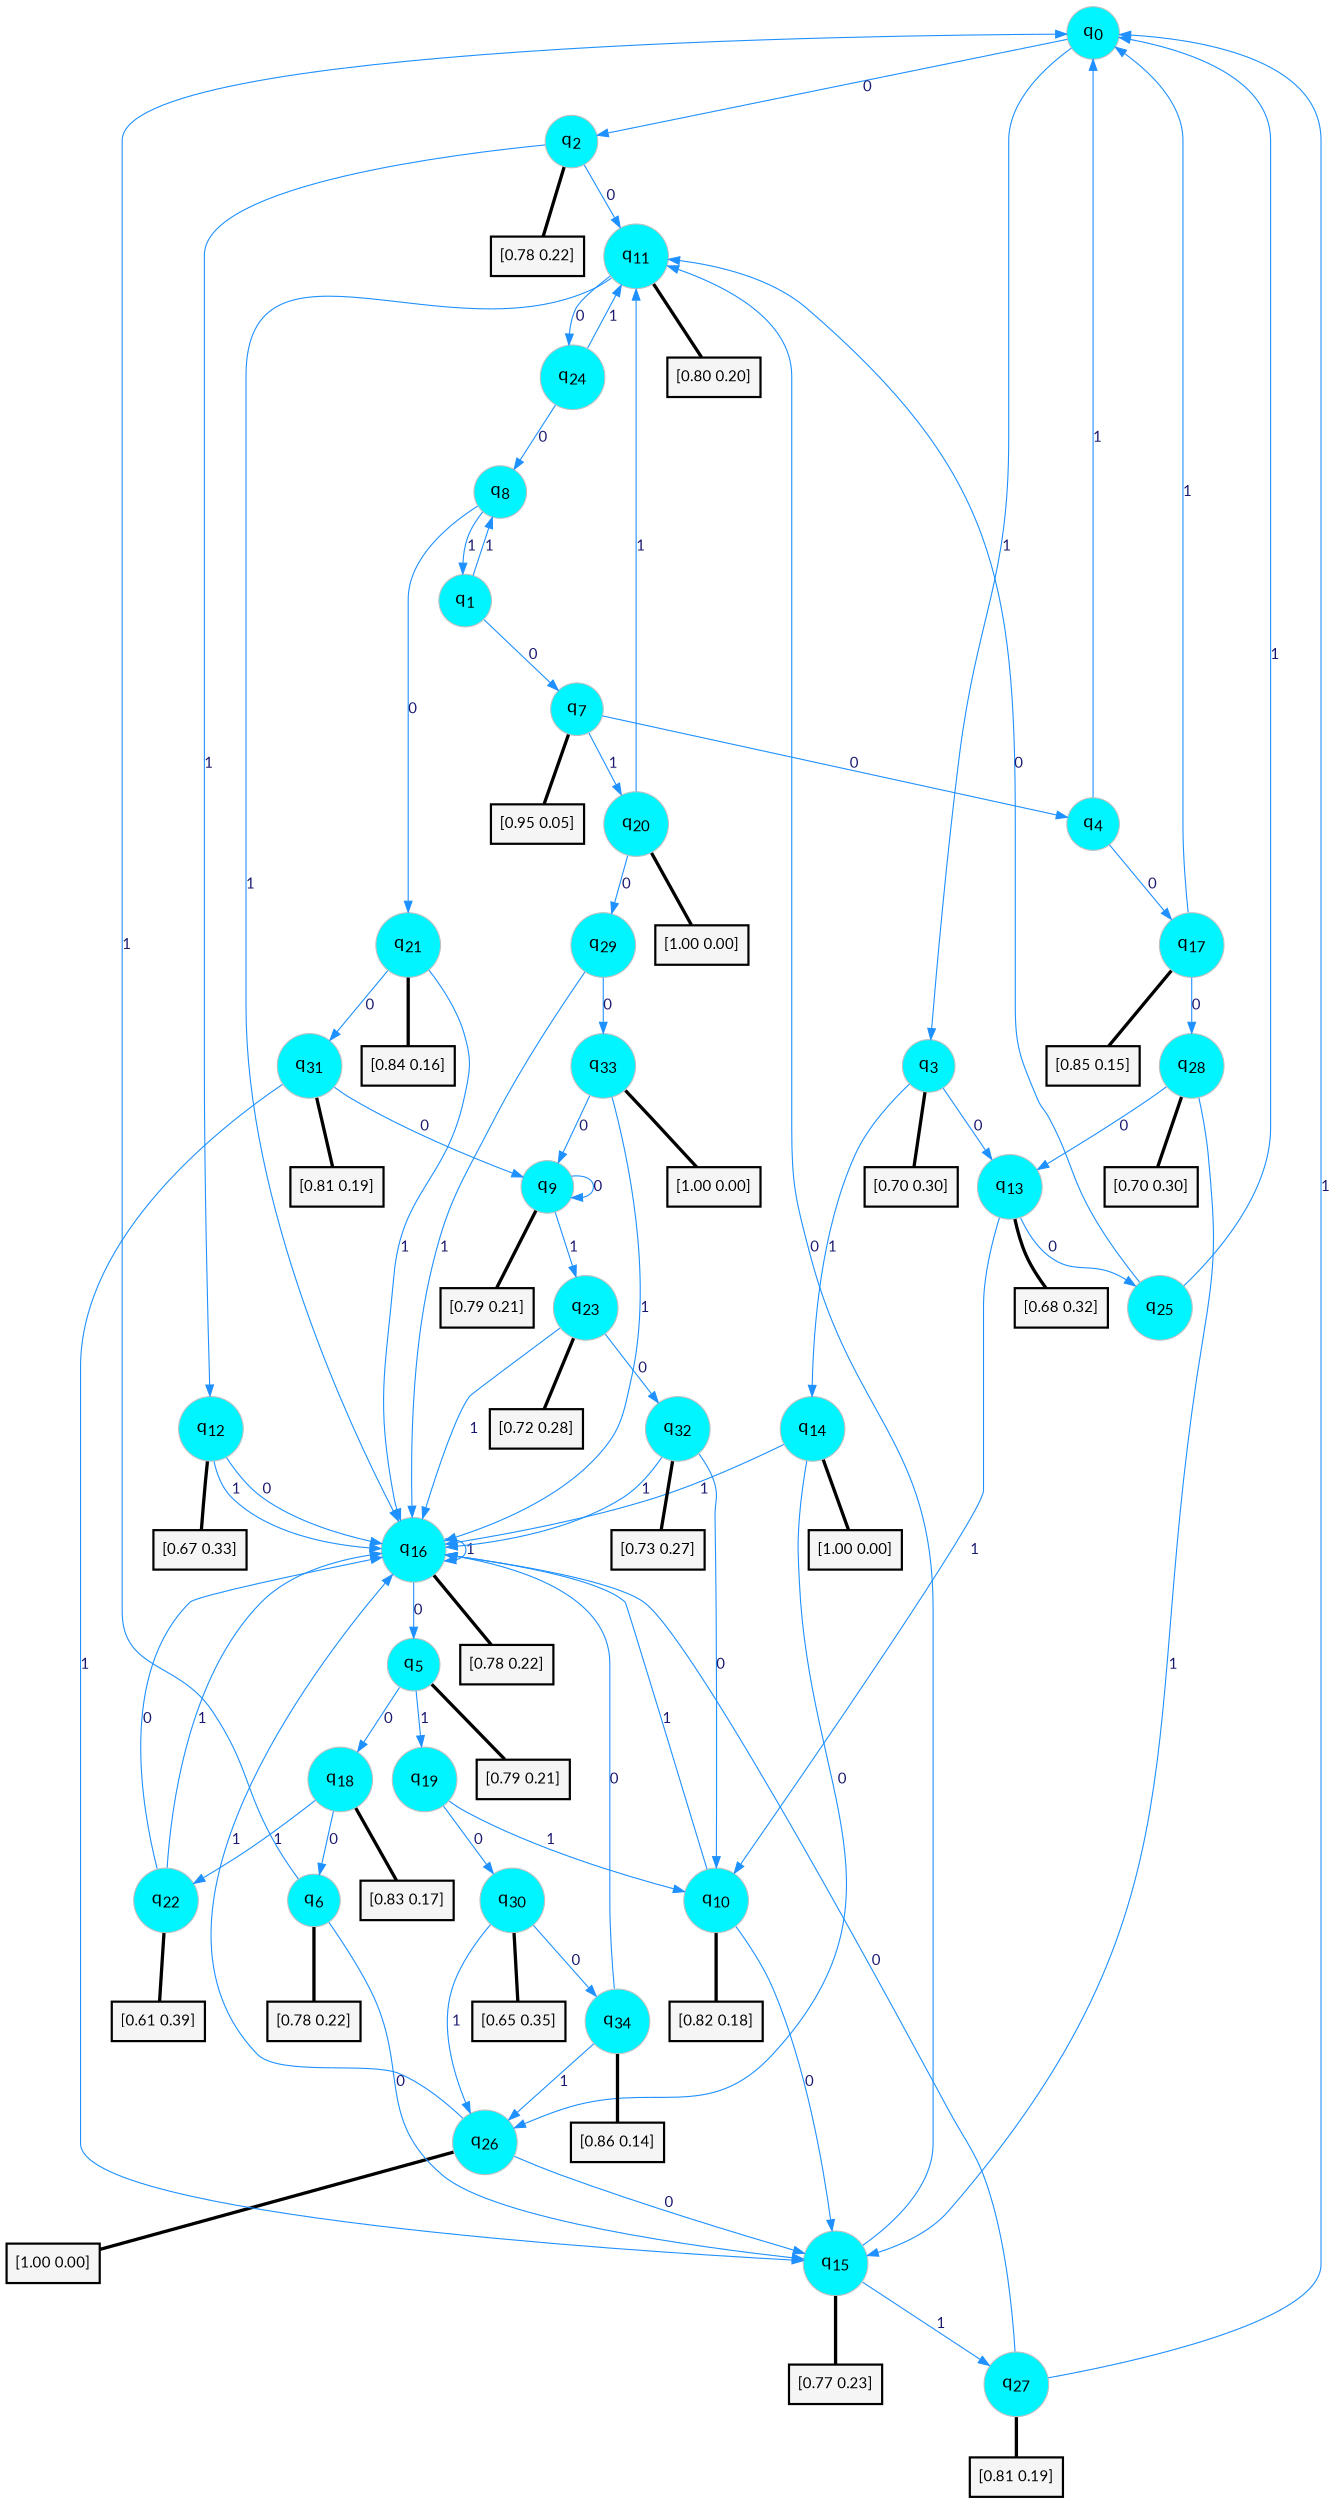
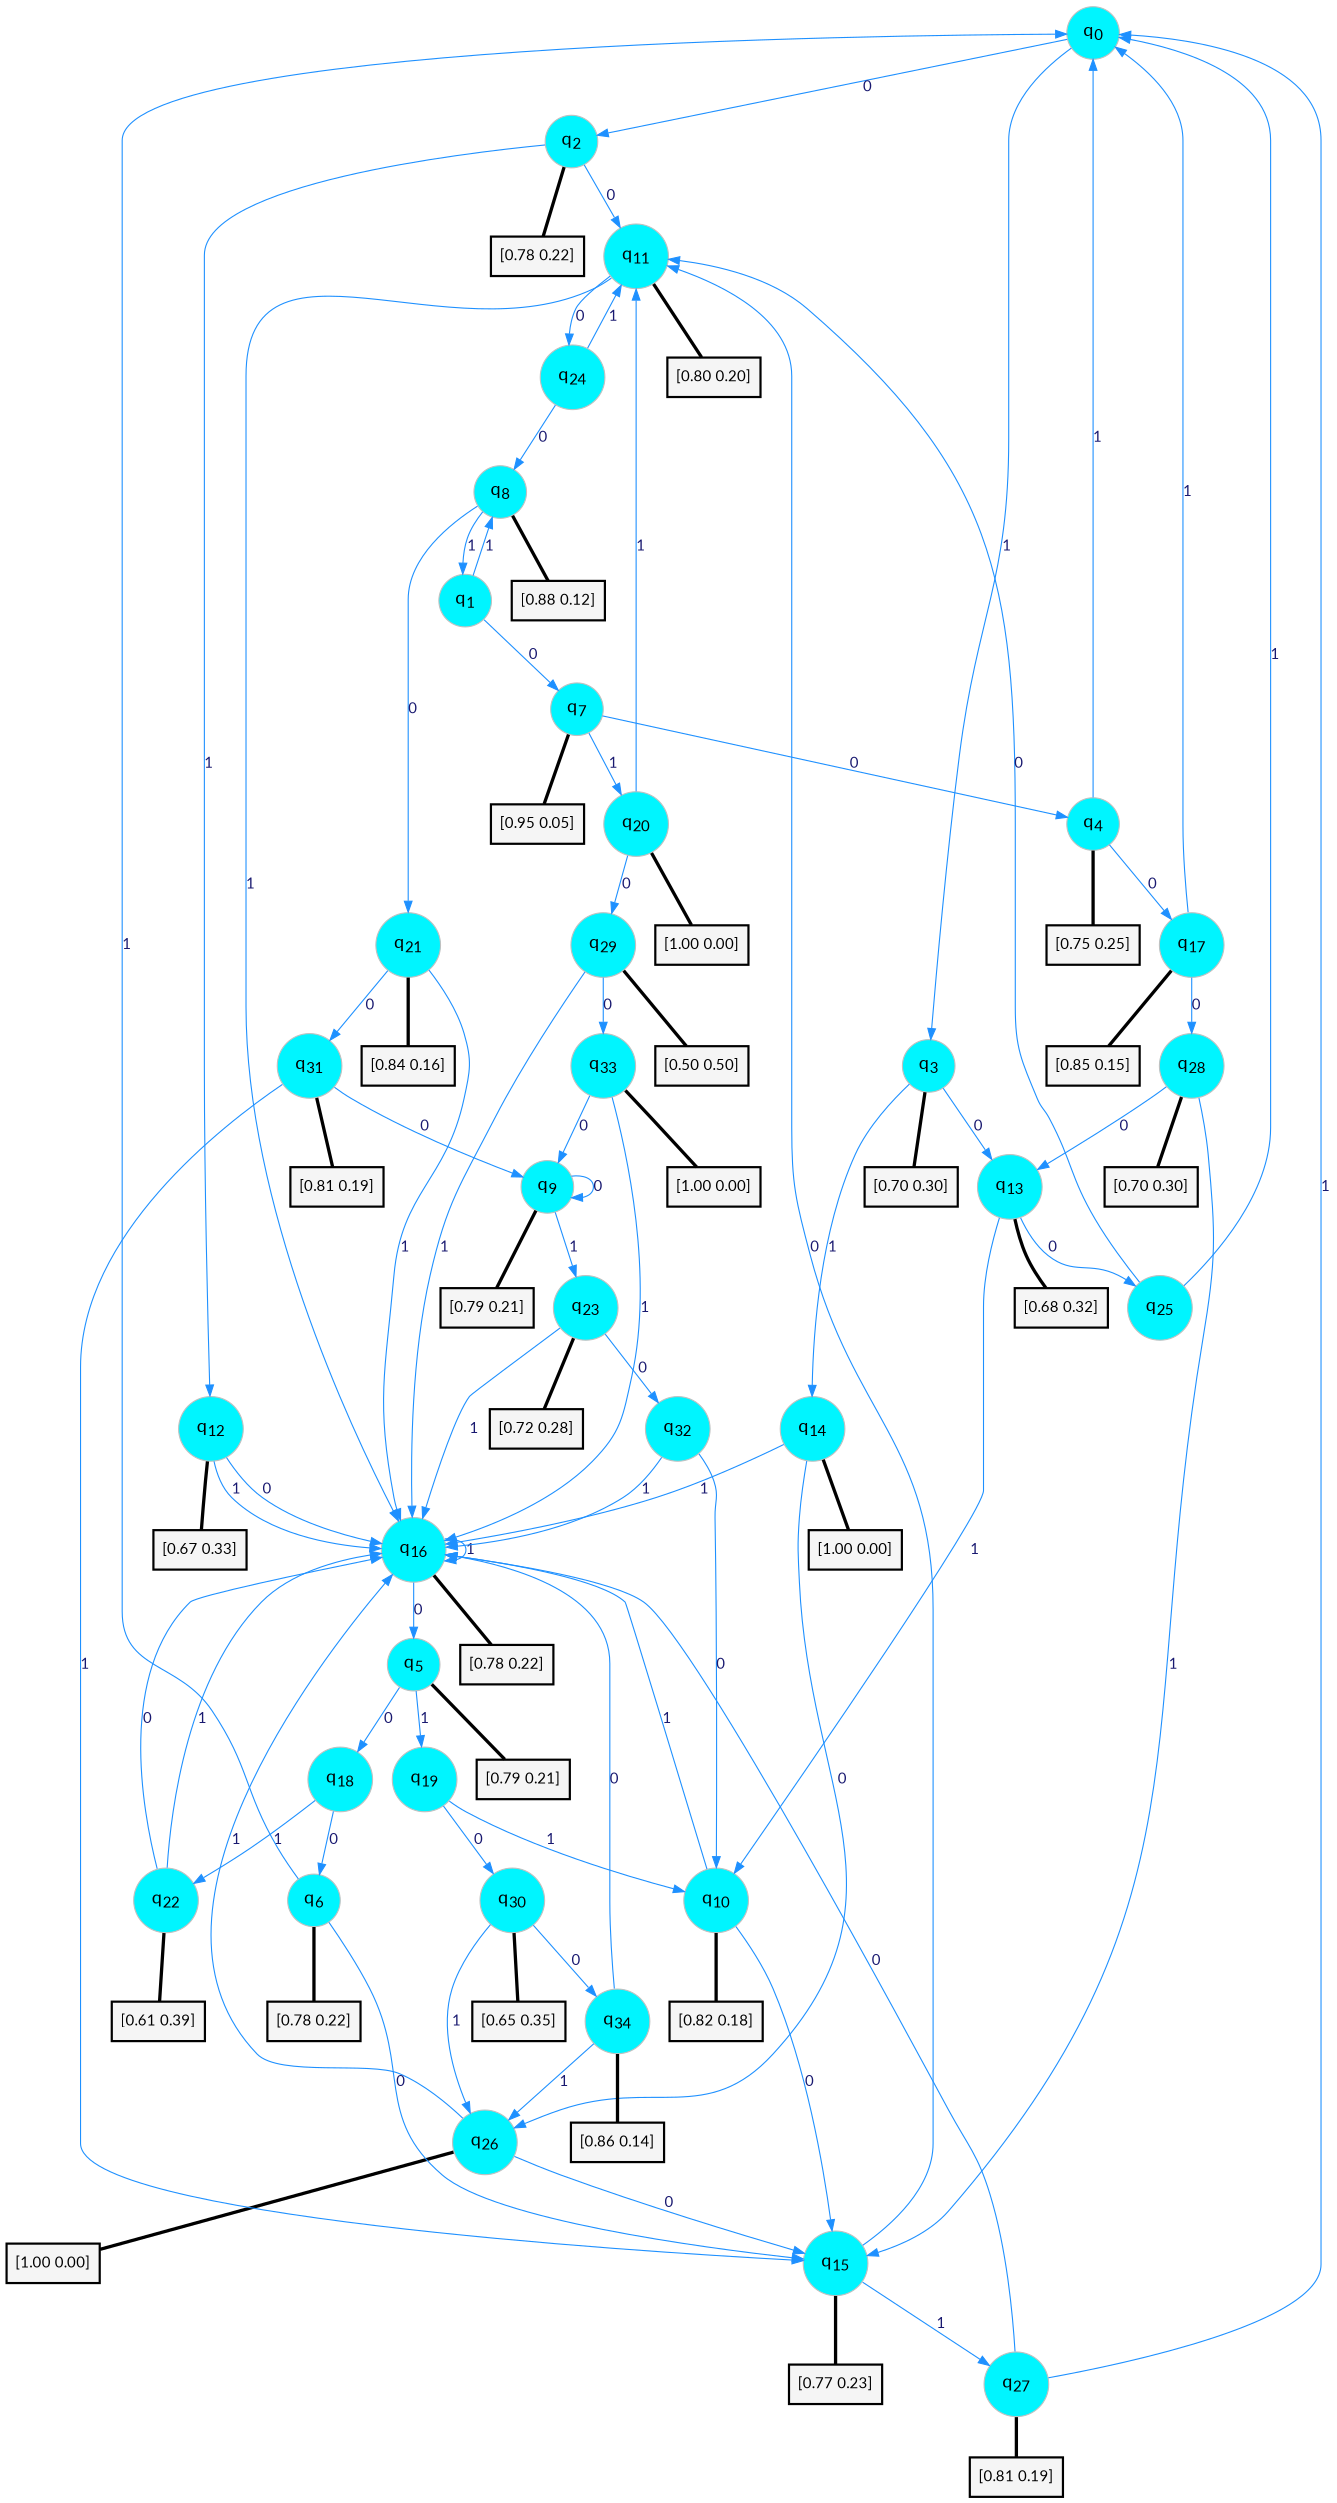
none -> (558, 601)
none -> (1093, 945)
none -> (702, 1066)
(658, 1550) -> none
(407, 1900) -> none
